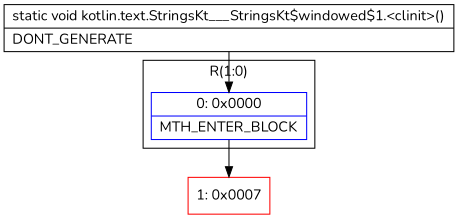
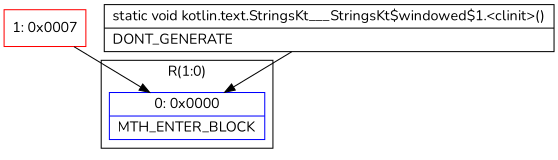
(229, 155) -> (107, 67)
